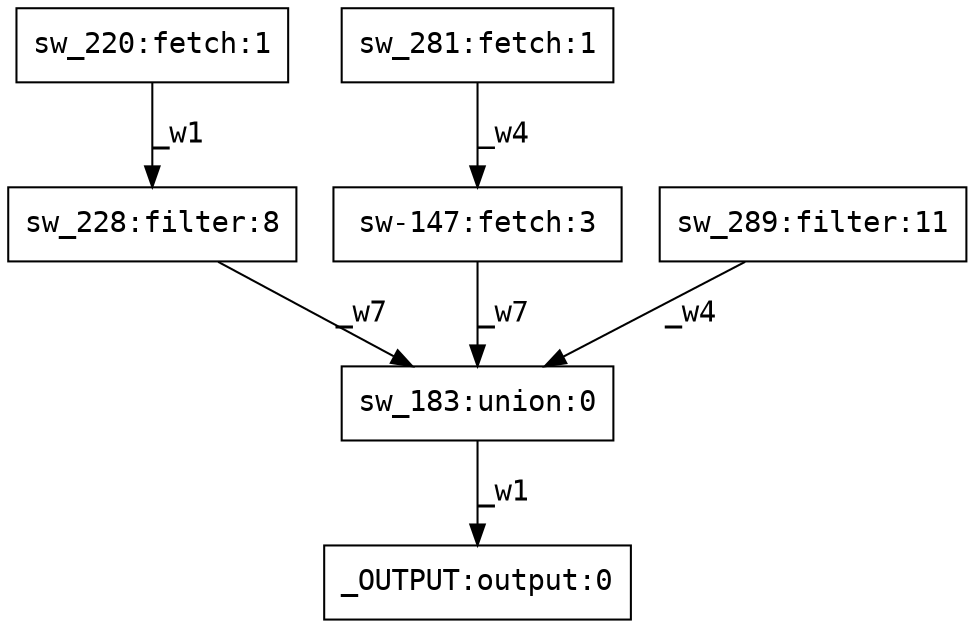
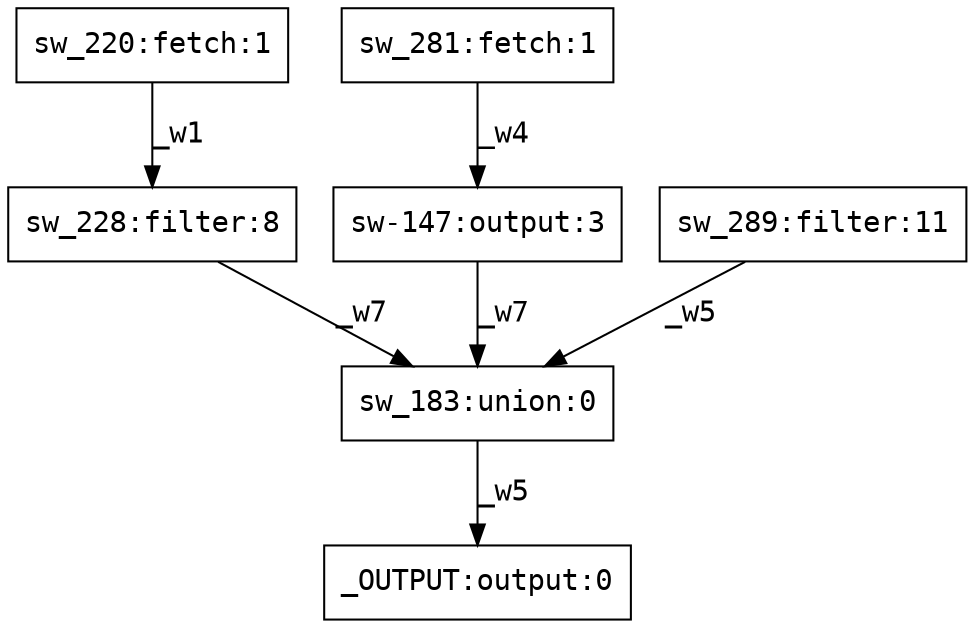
(478, 224) -> (478, 224)
(691, 314) -> (691, 314)
(503, 493) -> (503, 493)
